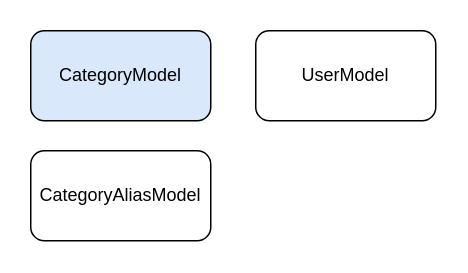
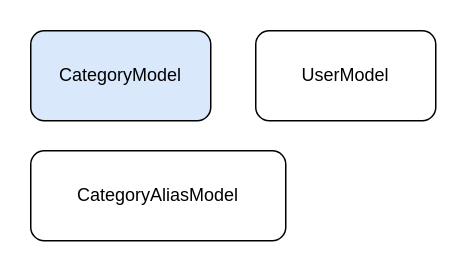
(121, 196) -> (158, 196)
